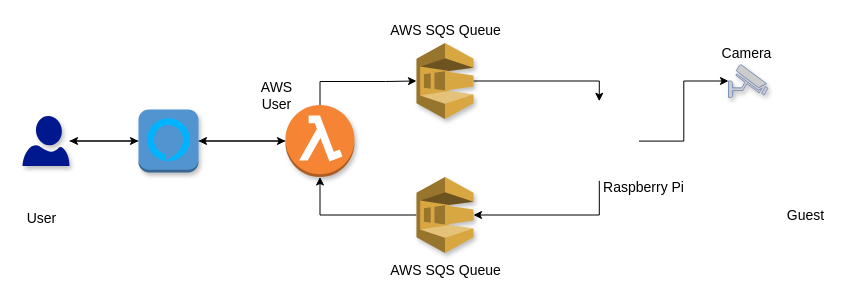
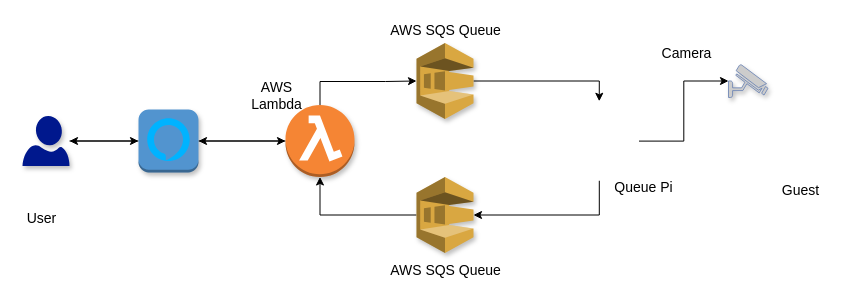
(747, 53) -> (687, 53)
(277, 96) -> (277, 96)
(644, 188) -> (644, 188)
(806, 216) -> (801, 191)
